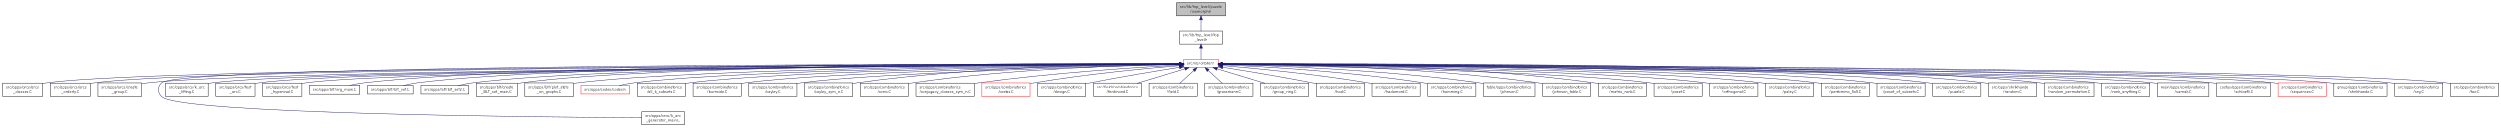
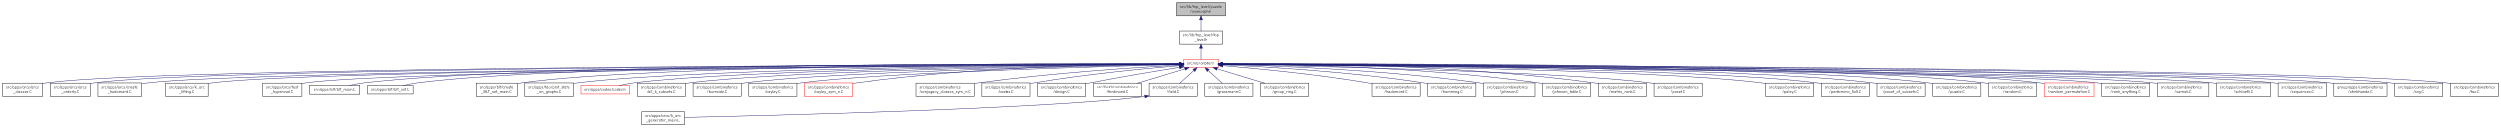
(159, 86) -> (915, 111)
(120, 90) -> (120, 90)
(235, 90) -> none
(335, 90) -> (335, 90)
(445, 90) -> none
(549, 90) -> (549, 90)
(829, 90) -> (829, 90)
(884, 90) -> none
(1006, 90) -> (1006, 90)
(1340, 90) -> none
(1509, 90) -> (1509, 90)
(1734, 90) -> none
(2013, 90) -> (2013, 90)
(2069, 90) -> (2069, 90)
(2183, 90) -> (2183, 90)
(2243, 90) -> (2243, 90)
(2302, 90) -> (2302, 90)
